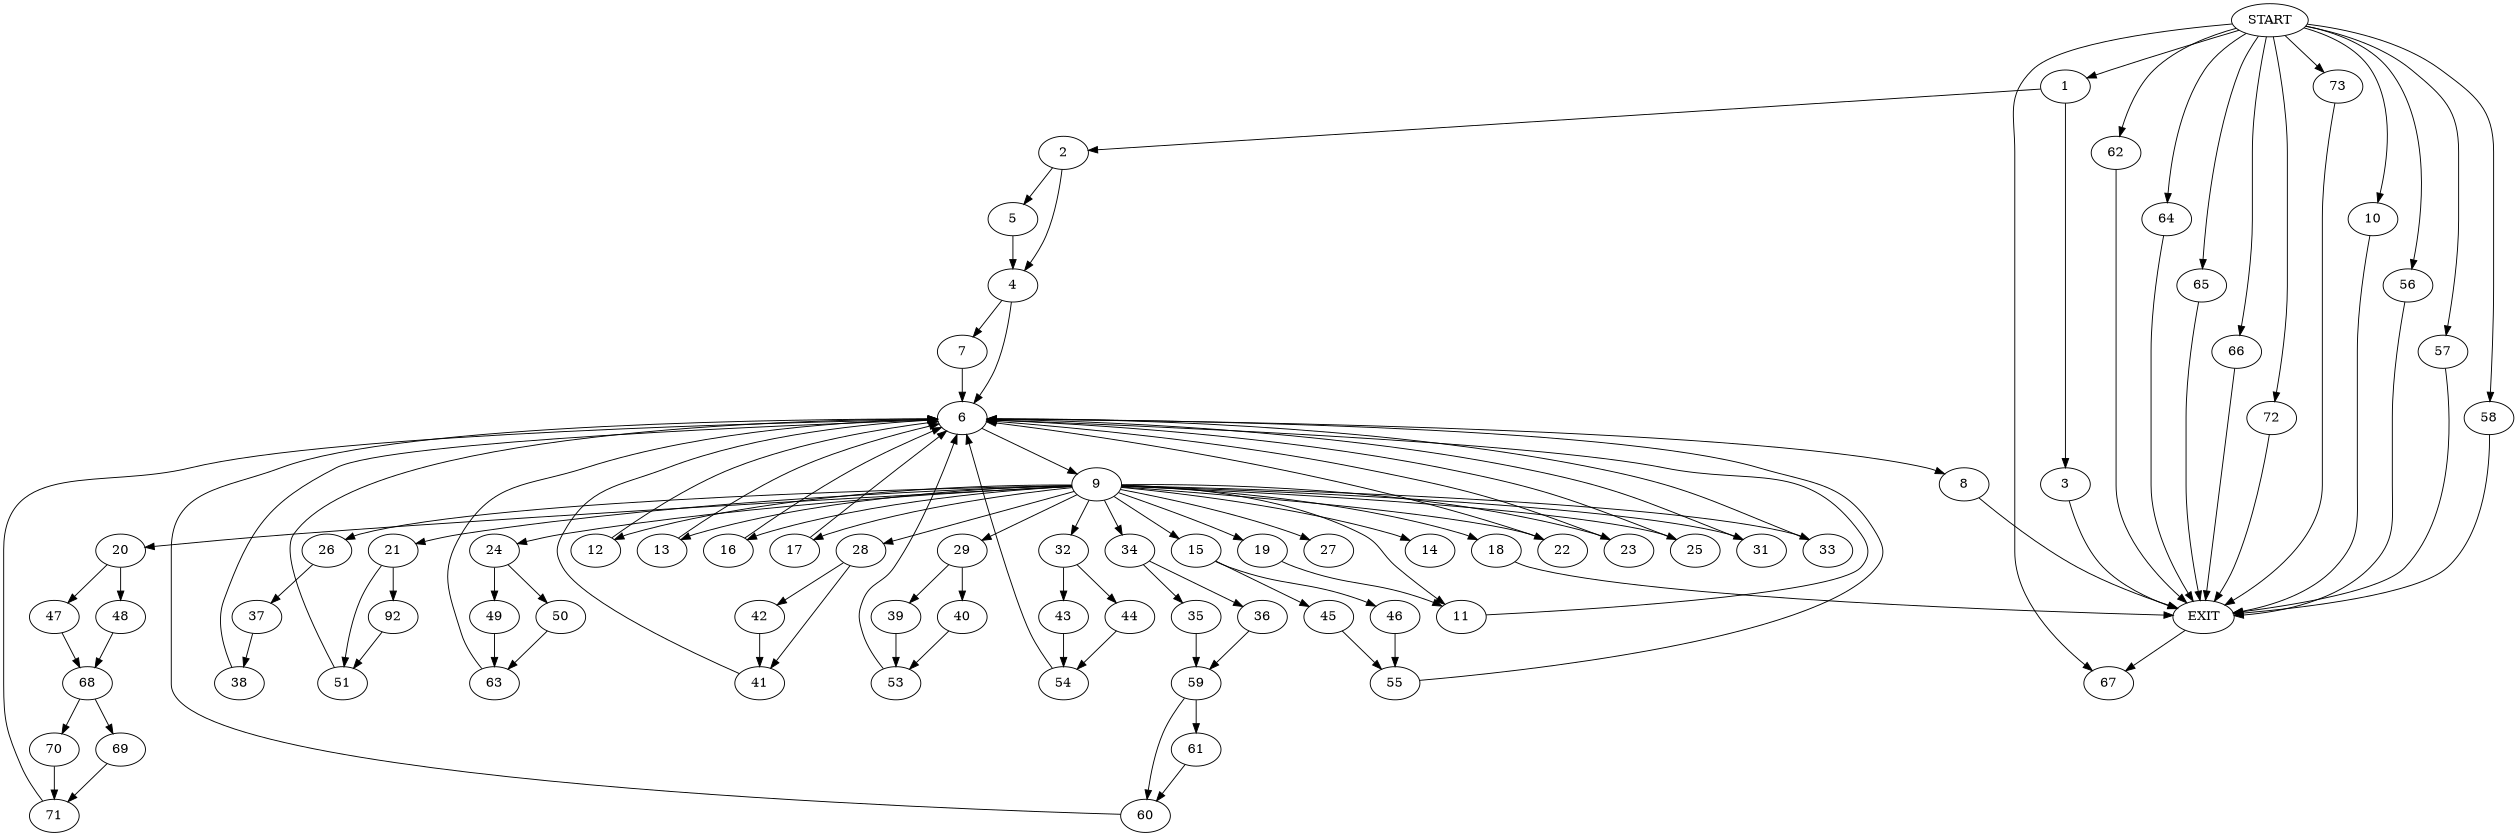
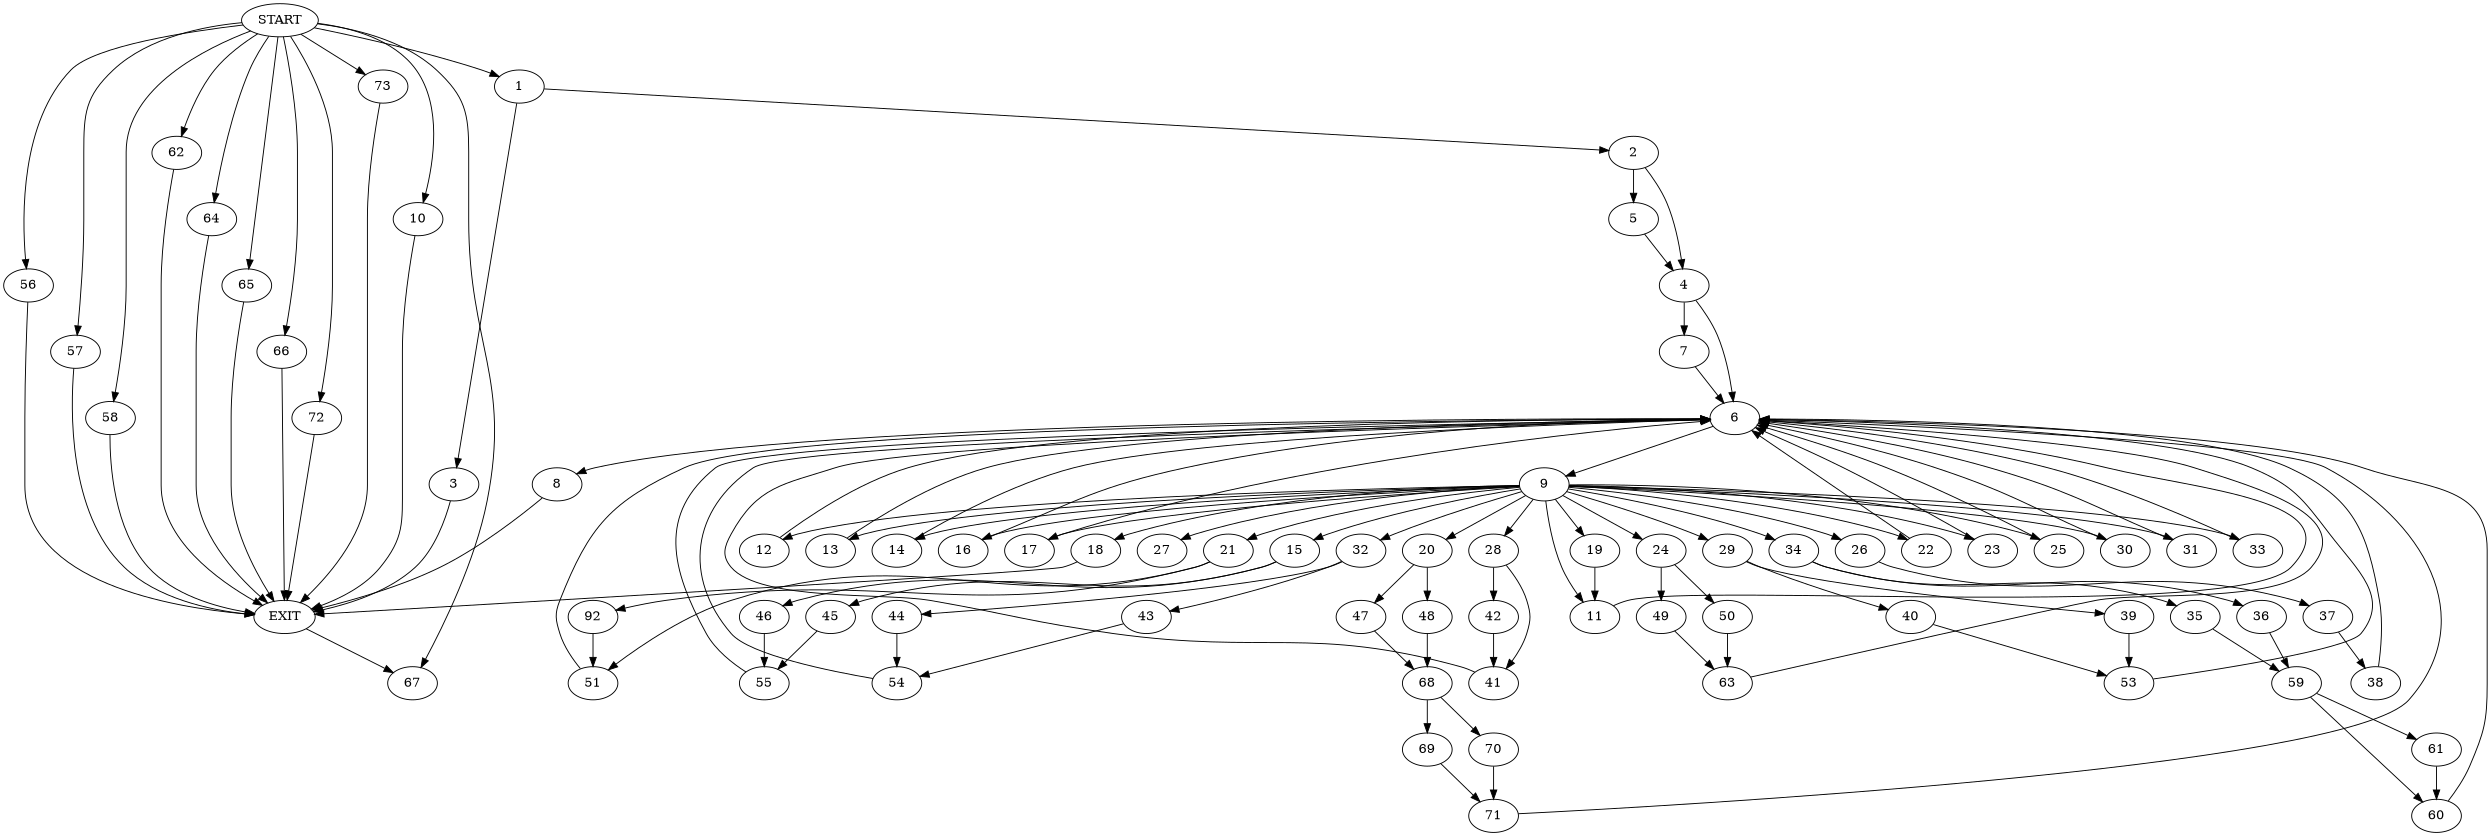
none -> (1299, 439)
none -> (2125, 551)
